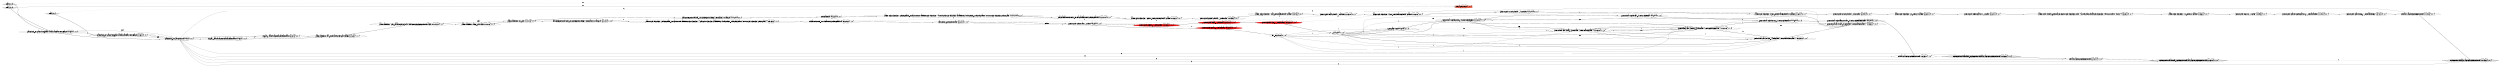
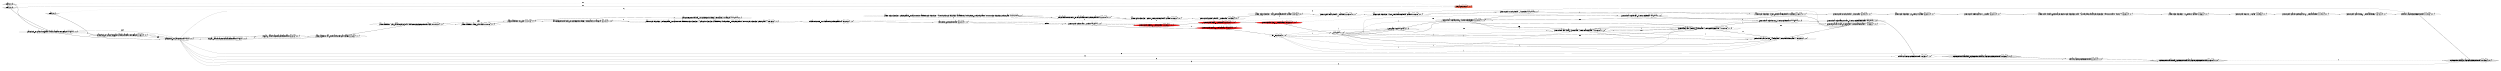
(831, 17) -> none
